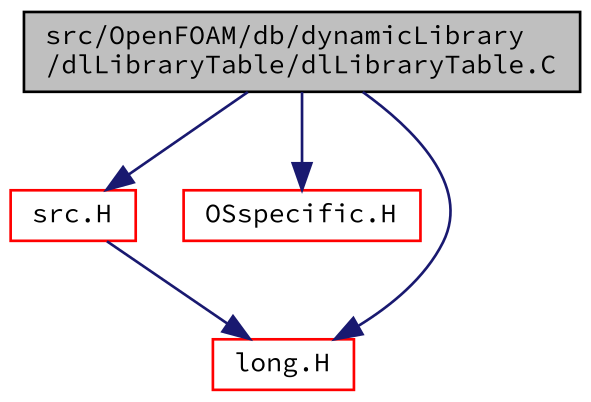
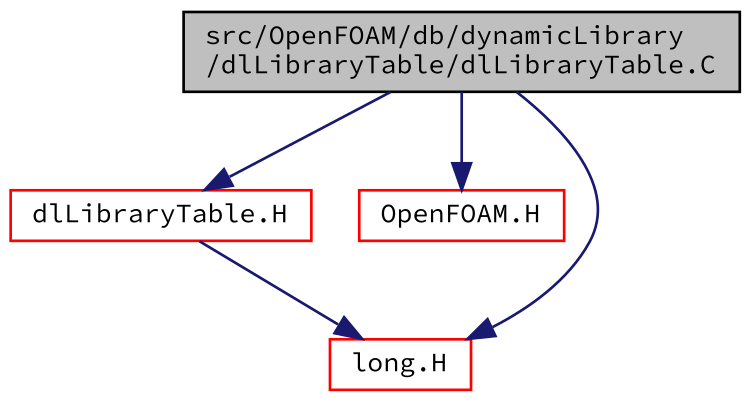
(73, 216) -> (161, 216)
(302, 216) -> (462, 216)
